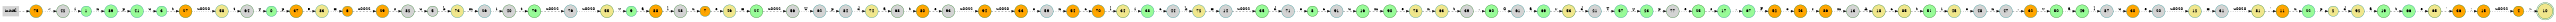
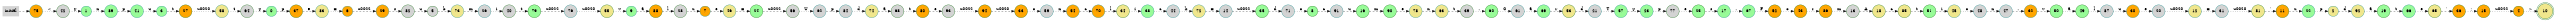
(75, 9) -> (75, 9)
